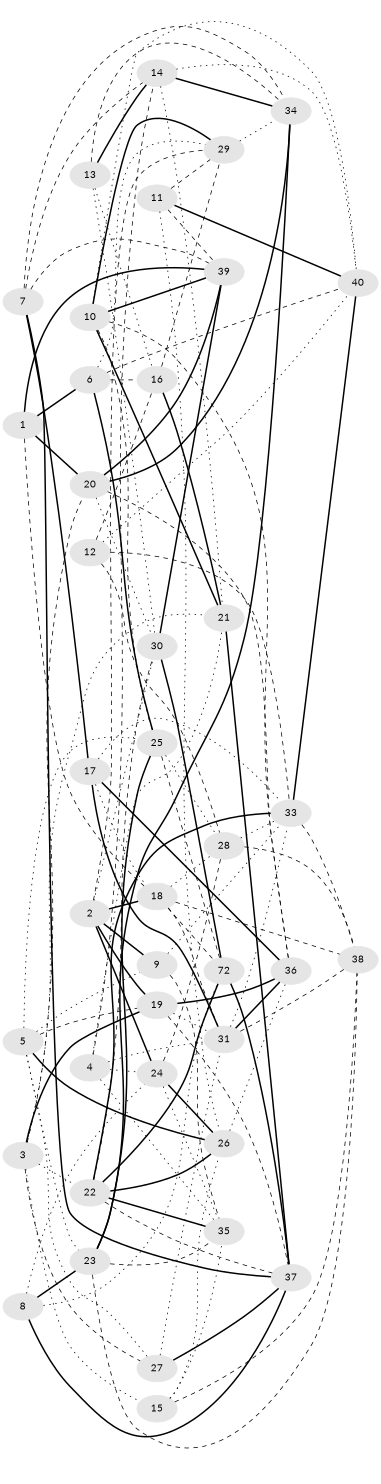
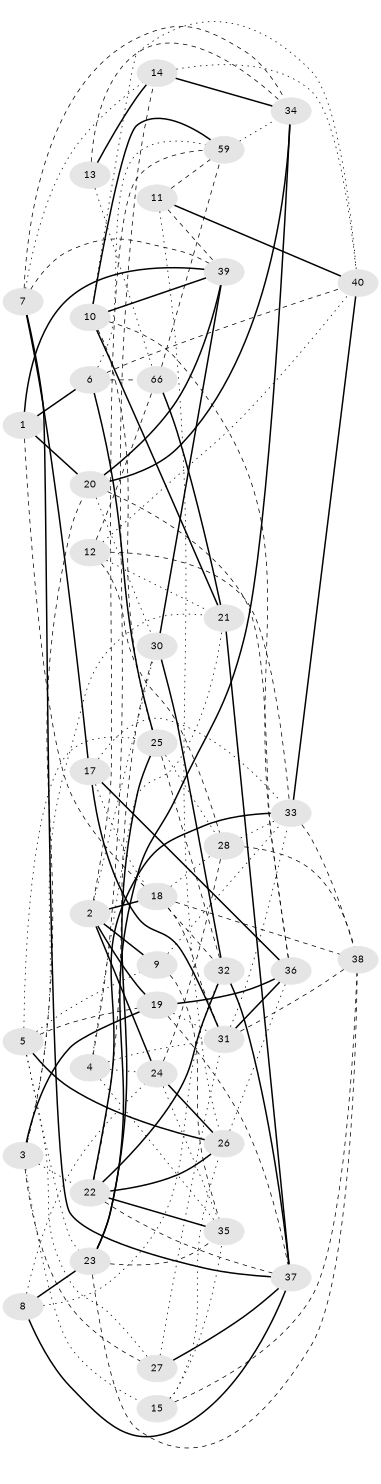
(224, 150) -> (224, 150)
(61, 172) -> (61, 172)
(198, 345) -> (157, 585)
(157, 380) -> (157, 380)
(126, 411) -> none
(224, 971) -> (224, 971)
